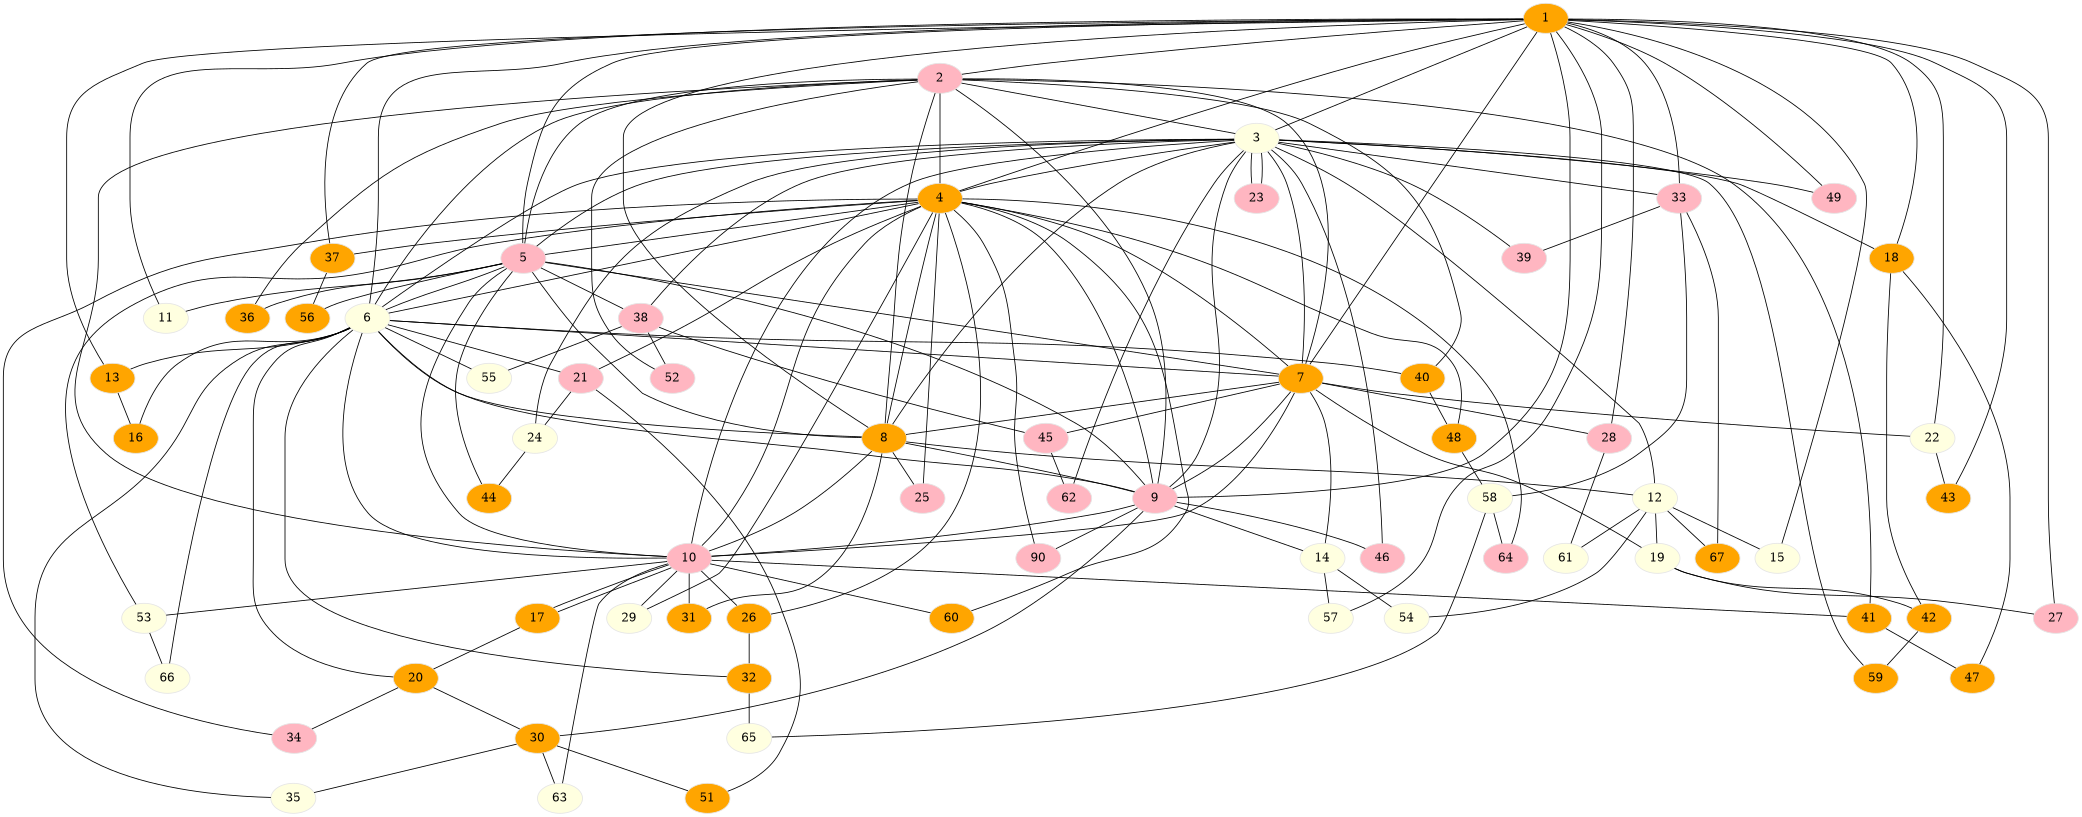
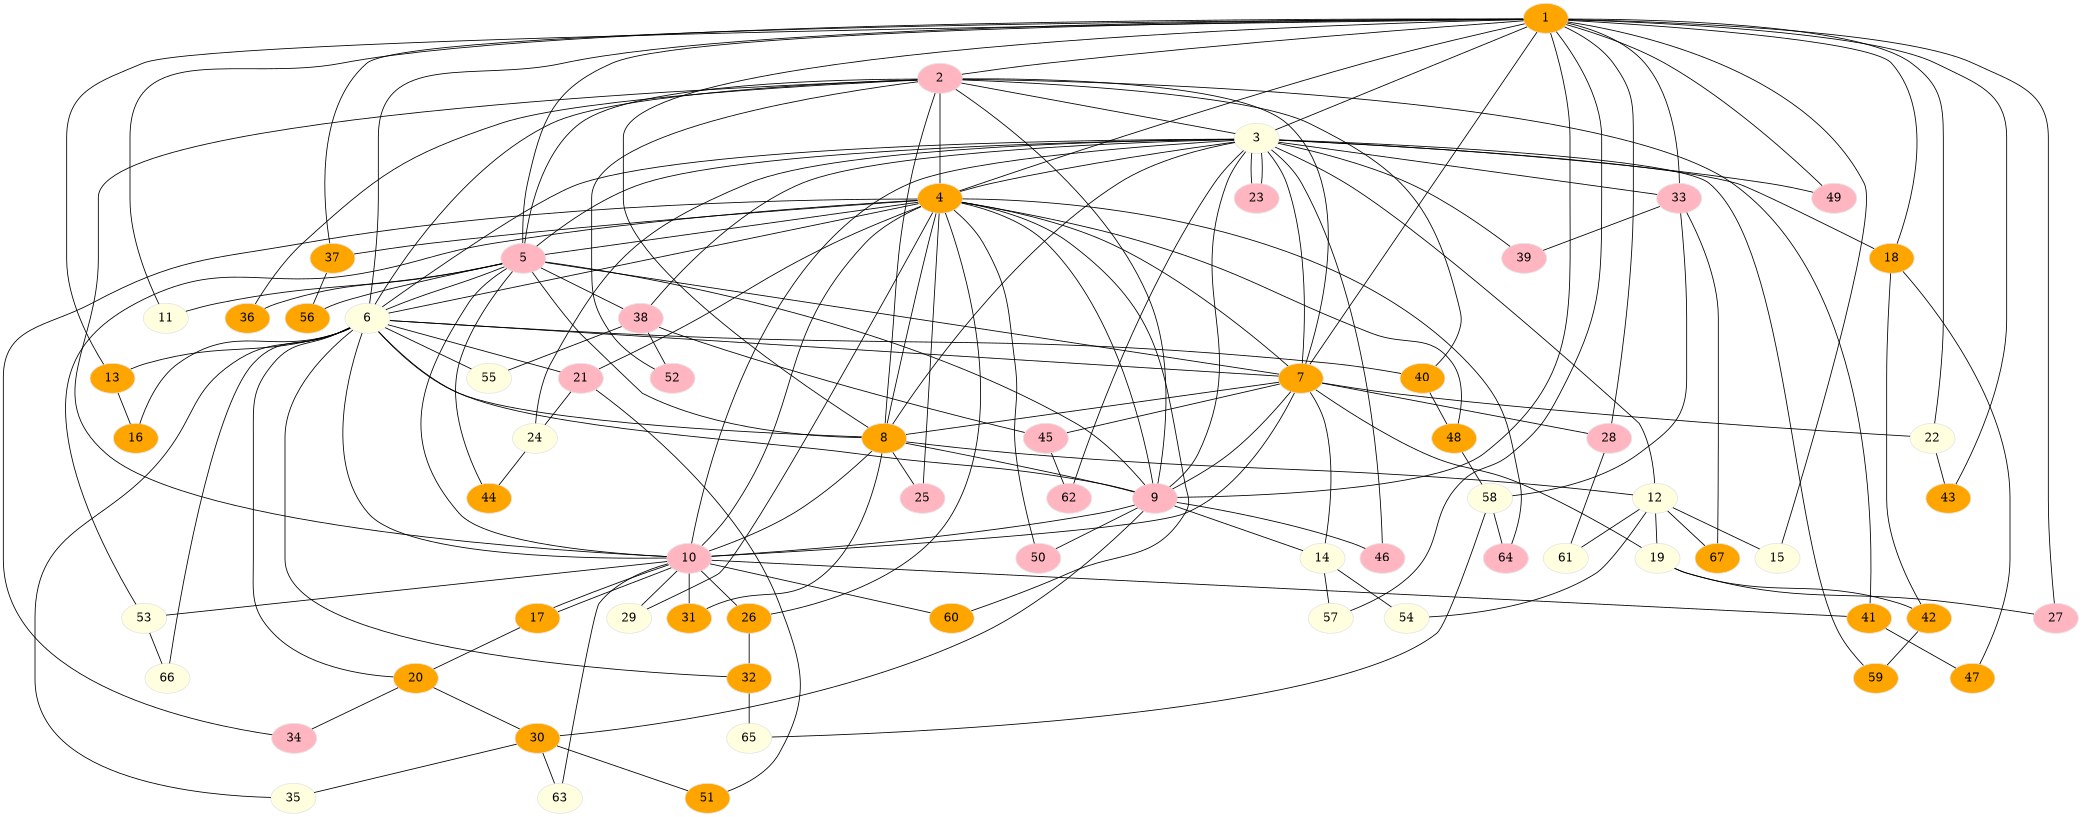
(1038, 558) -> (1038, 558)
